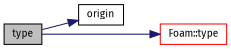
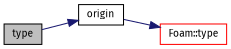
(96, 34) -> (137, 22)
